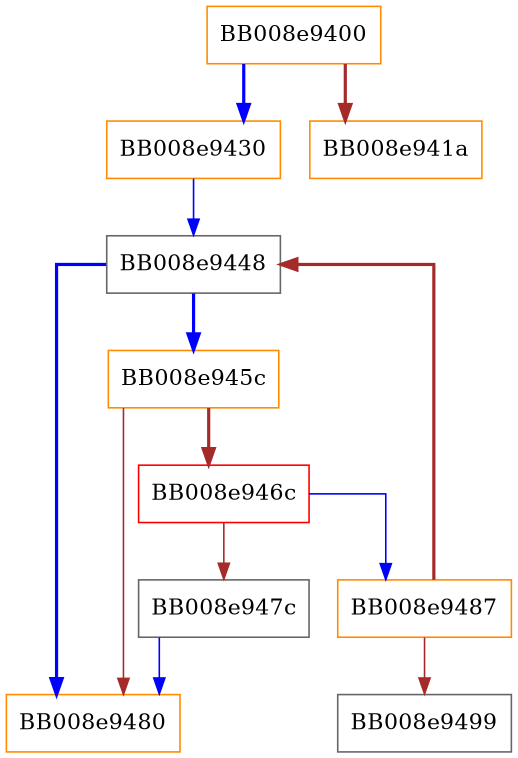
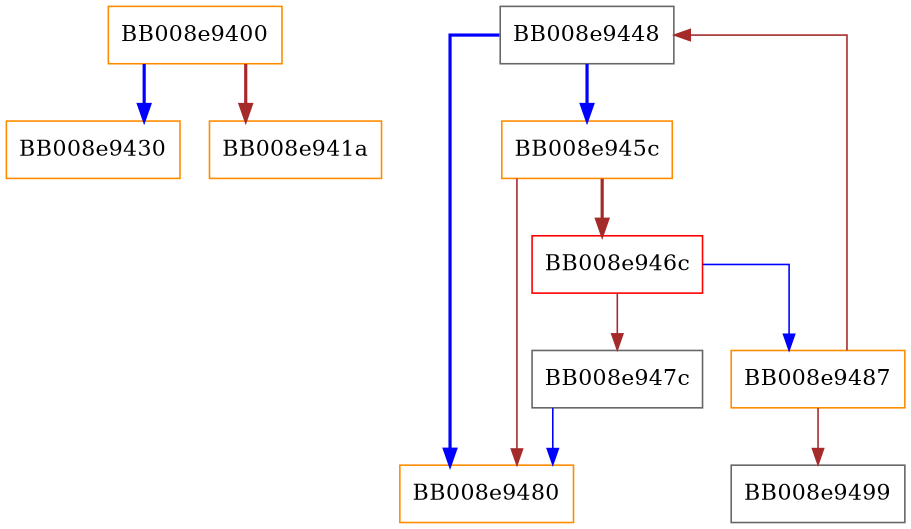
(194, 199) -> none
(434, 354) -> (847, 114)
